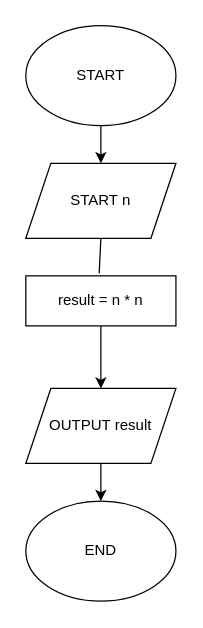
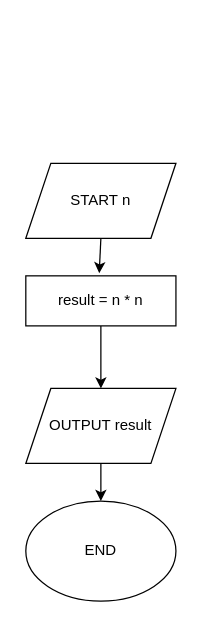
(101, 76) -> none
(101, 140) -> none
(99, 266) -> (99, 263)
